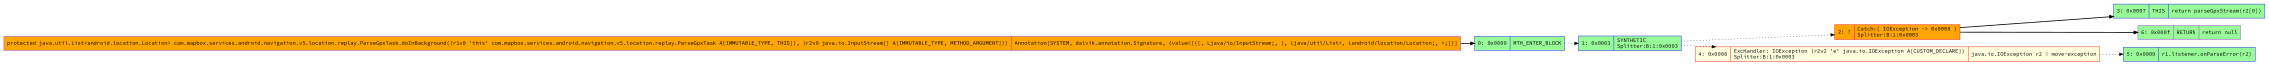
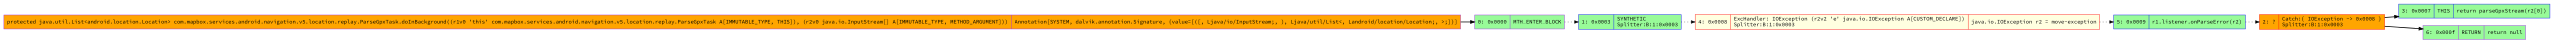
(1756, 38) -> (2250, 22)
(1520, 43) -> (1520, 22)
